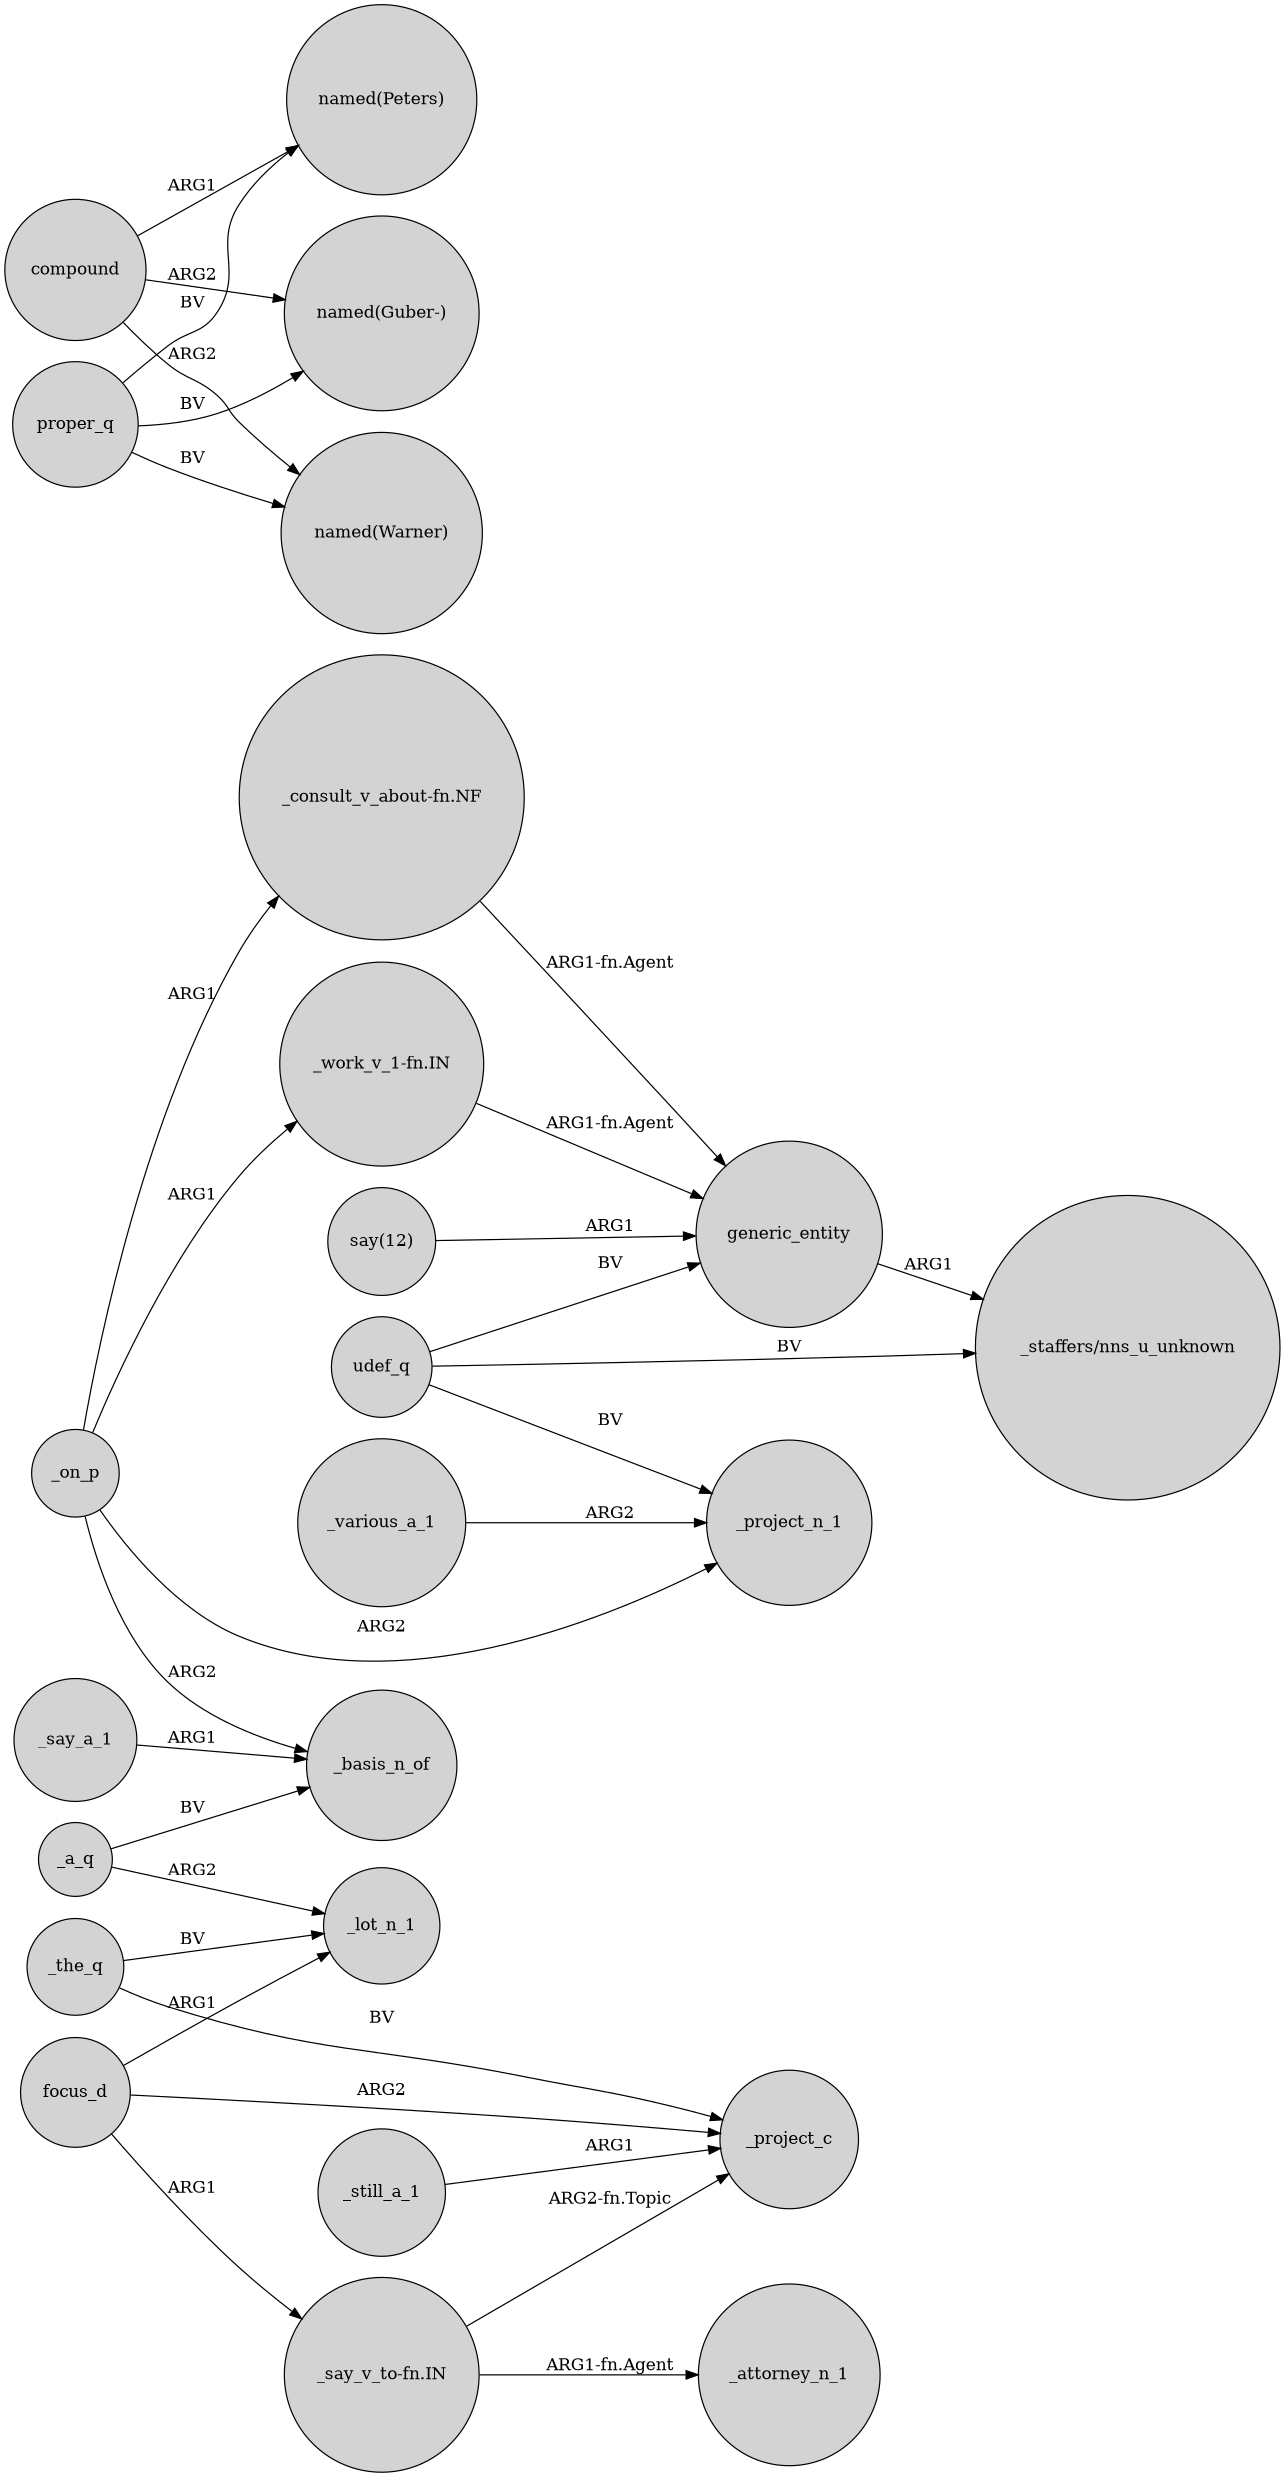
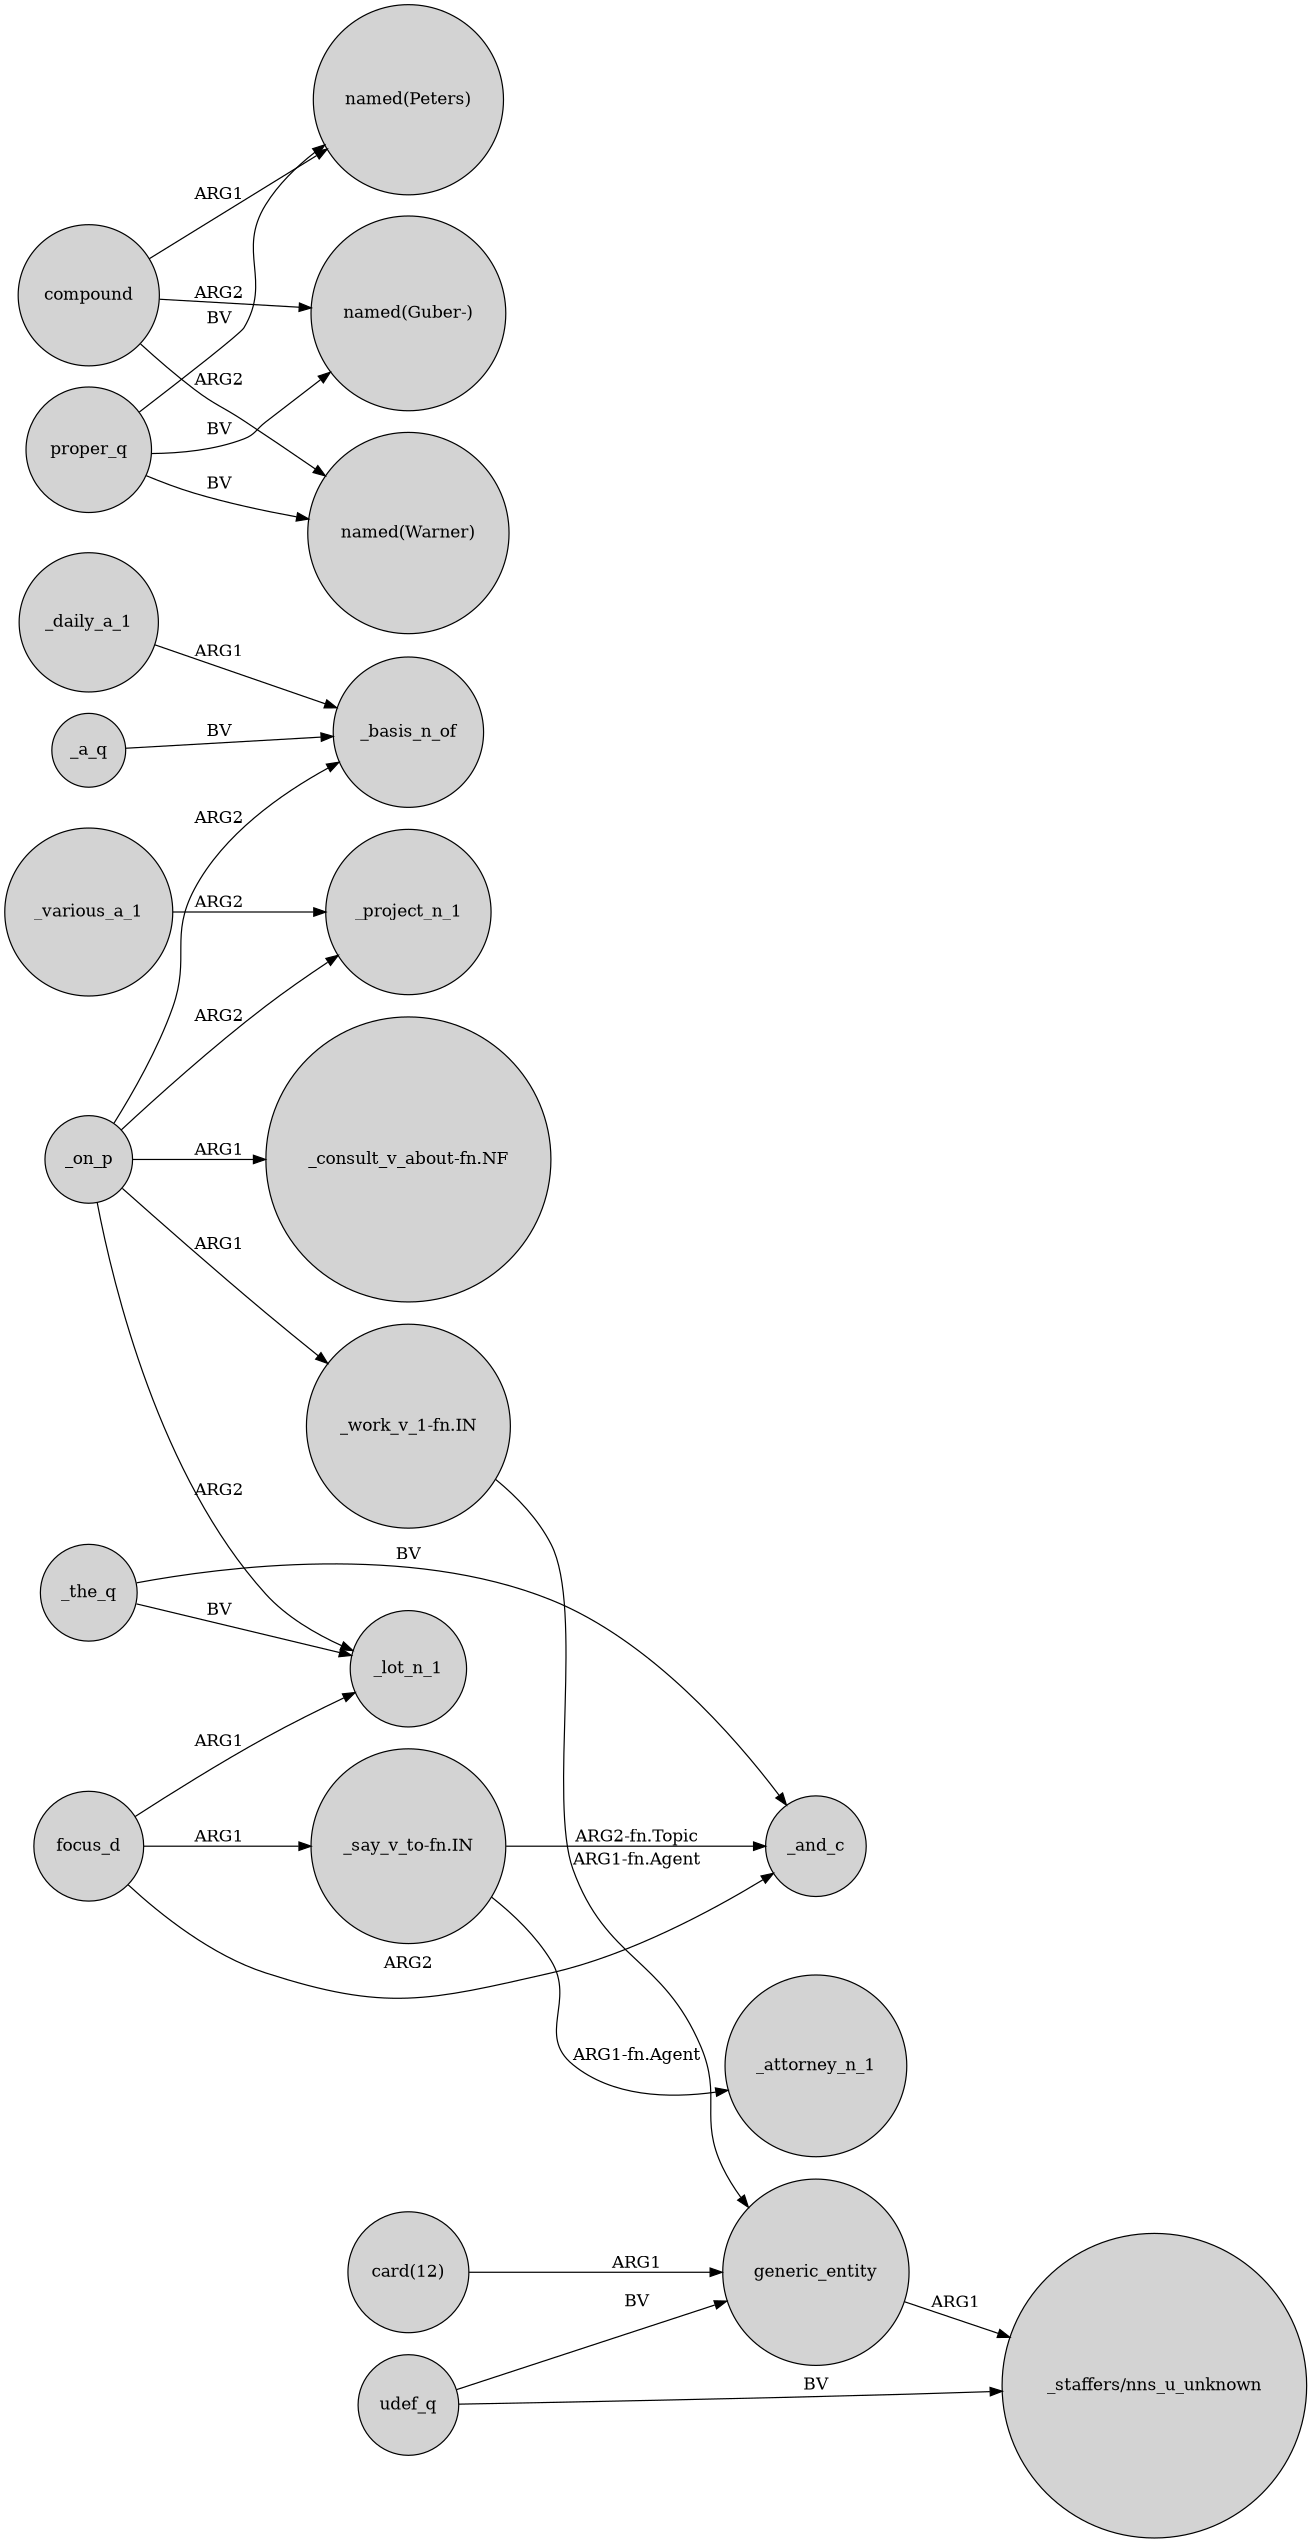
(599, 1029) -> none
(382, 1241) -> (408, 2272)
(565, 1437) -> none
(75, 1740) -> (89, 622)
(212, 1889) -> (175, 1452)
(789, 2139) -> (816, 1846)
(382, 2193) -> none
